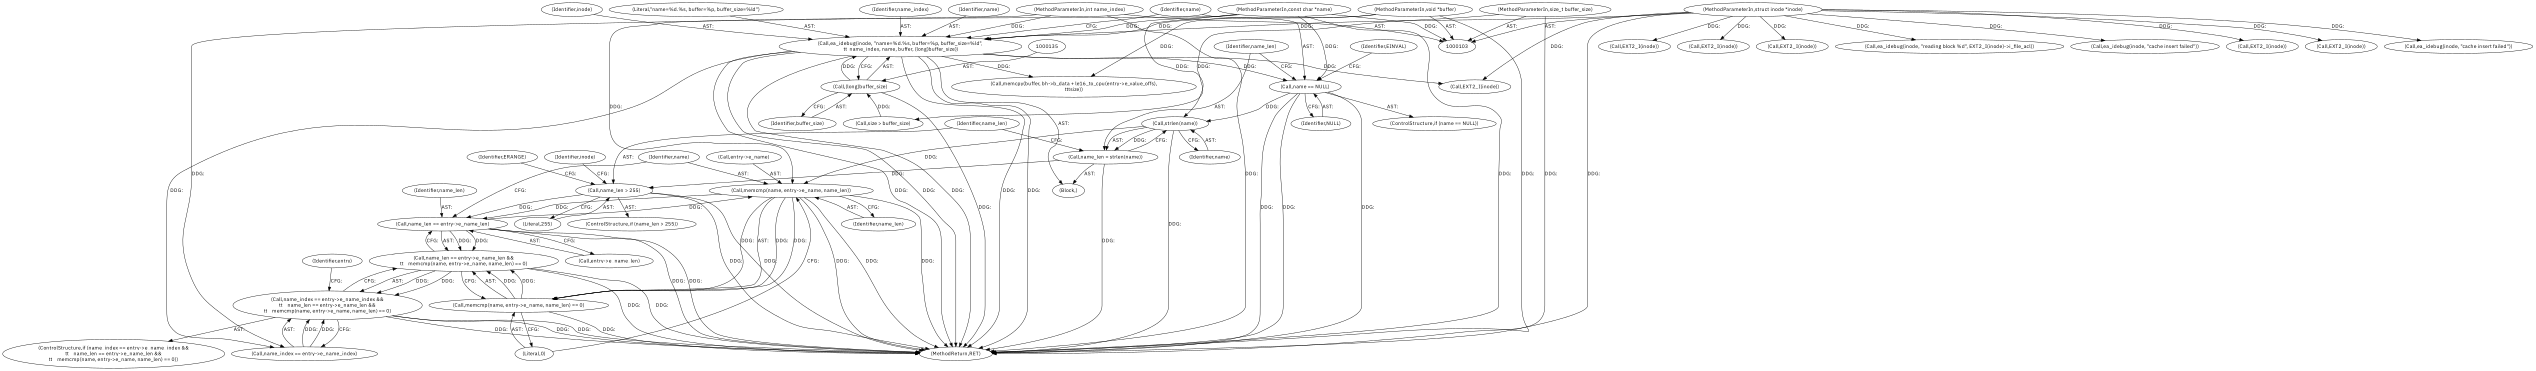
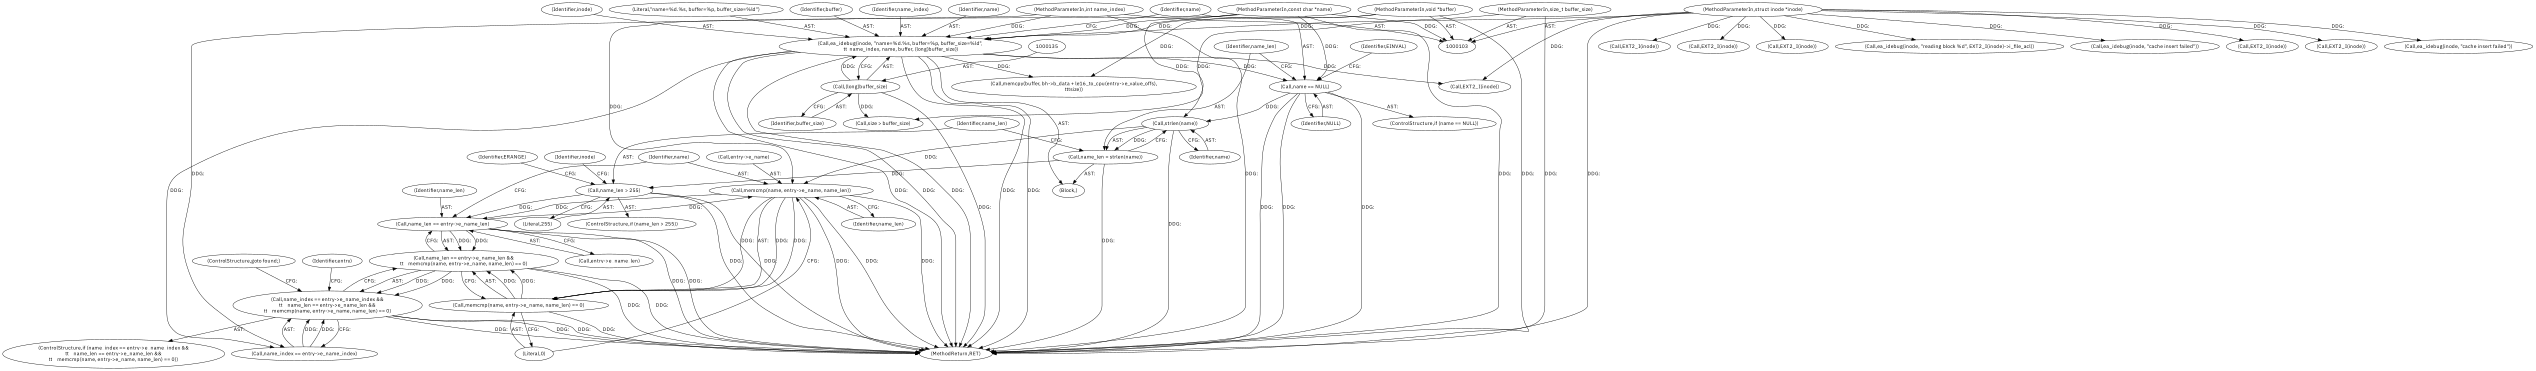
none -> (821, 10)
(876, 106) -> (859, 105)
none -> (244, 261)
